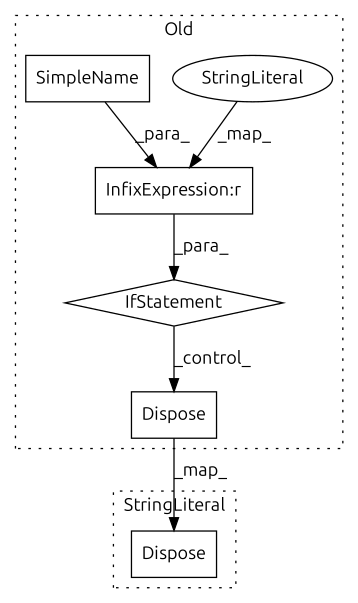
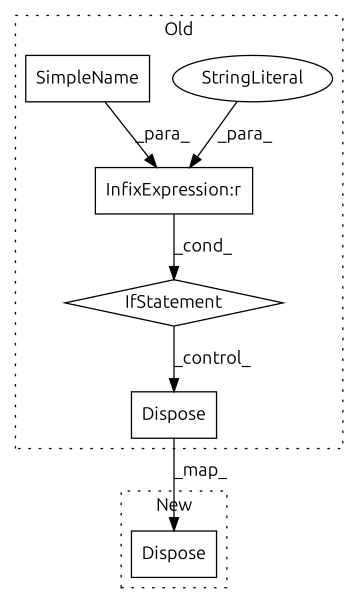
(245, 135) -> (246, 135)
(202, 247) -> (204, 247)
(175, 506) -> (174, 506)
